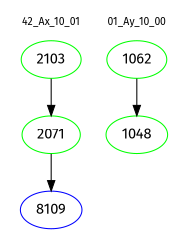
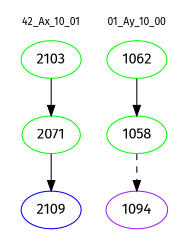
(137, 135) -> (137, 135)
(51, 210) -> (51, 210)
none -> (137, 210)
